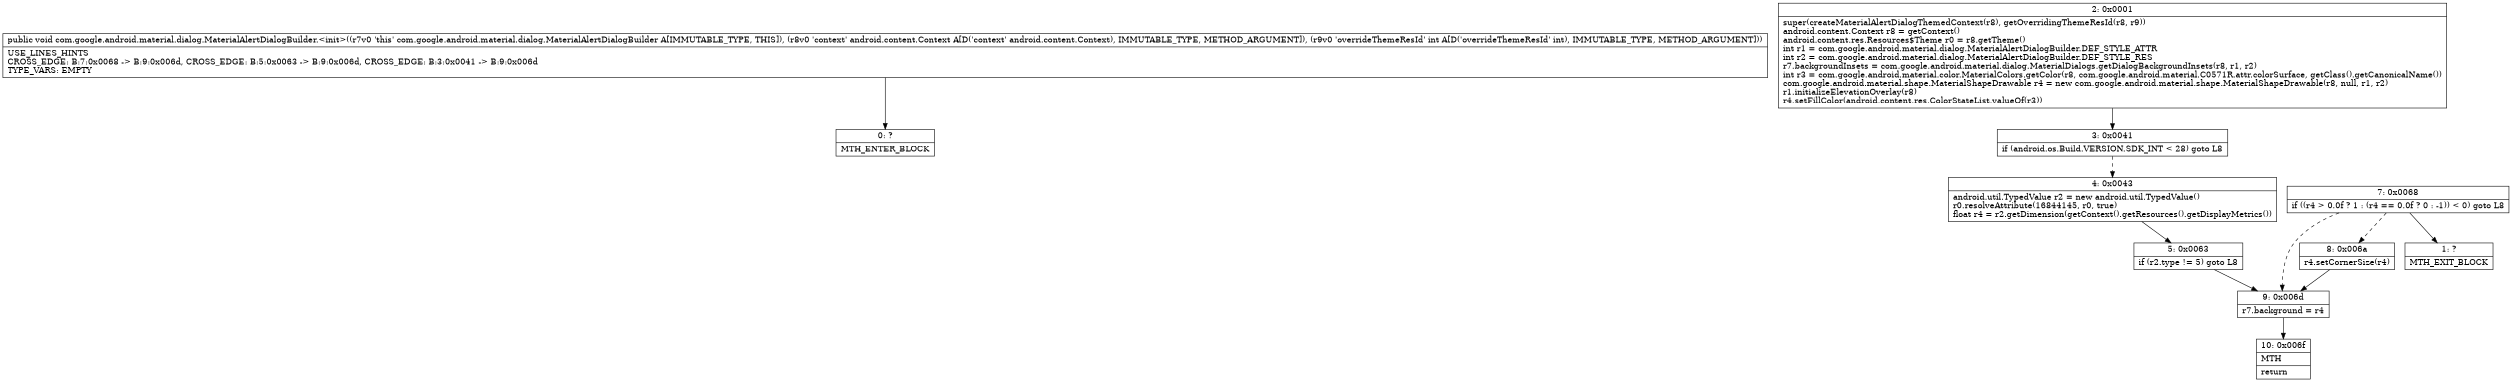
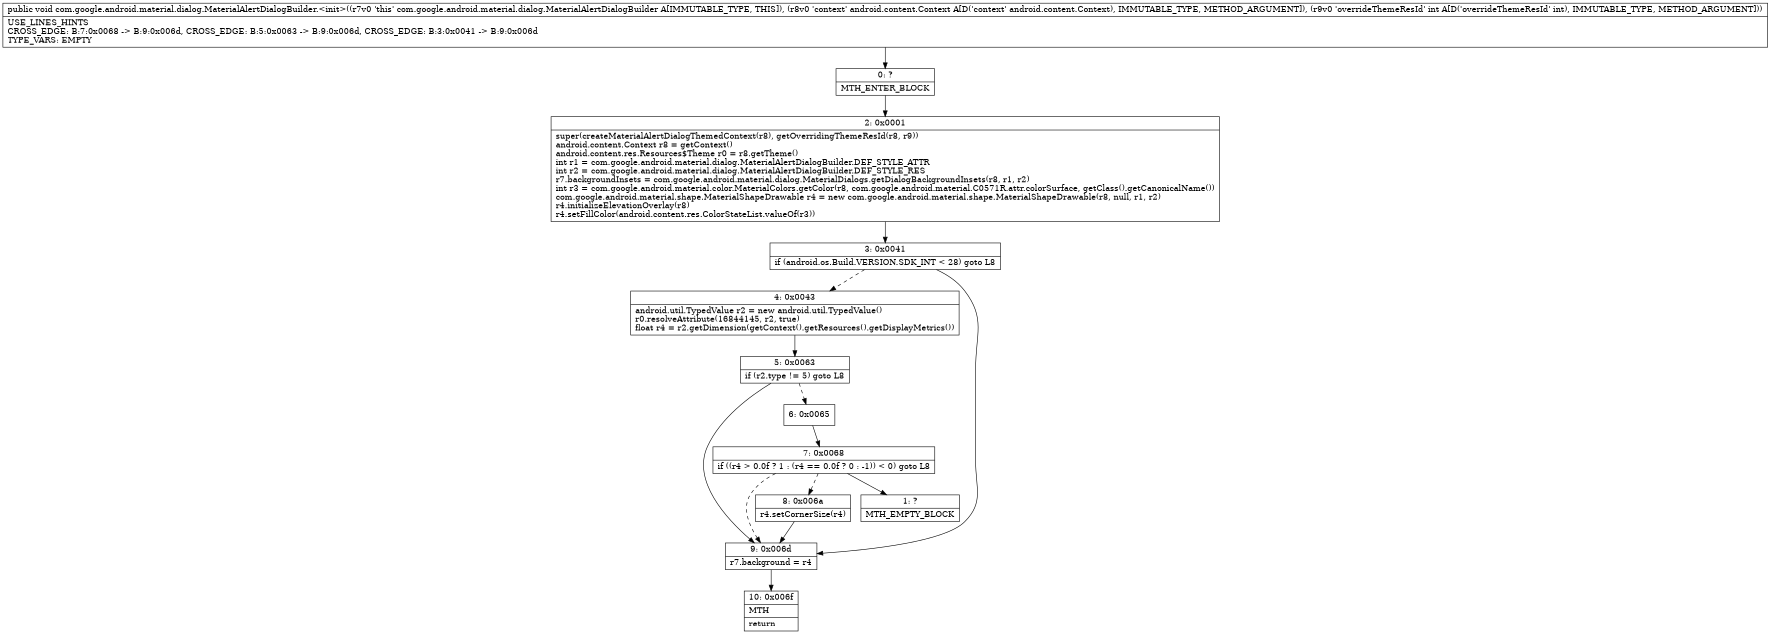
(1850, 92) -> (623, 206)
none -> (885, 103)
(2035, 206) -> (718, 319)
(2449, 263) -> (910, 515)
none -> (809, 415)
none -> (976, 462)
